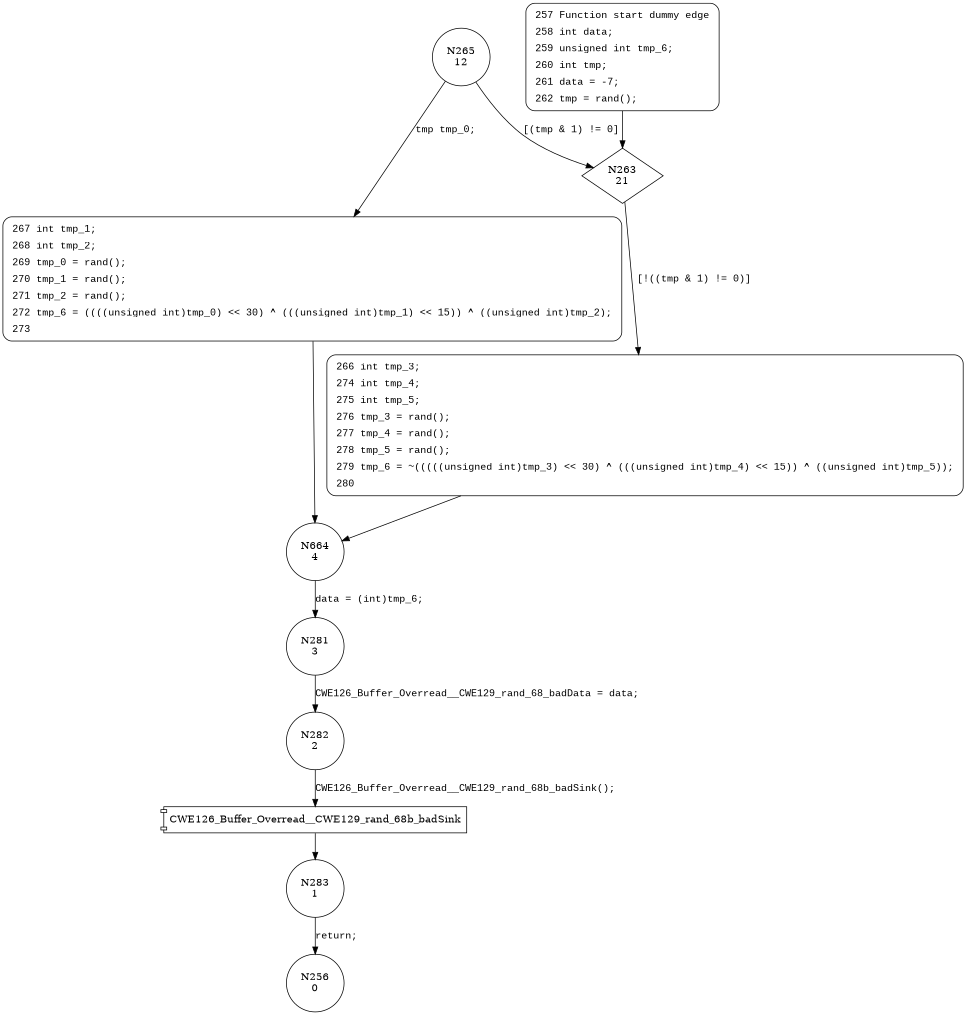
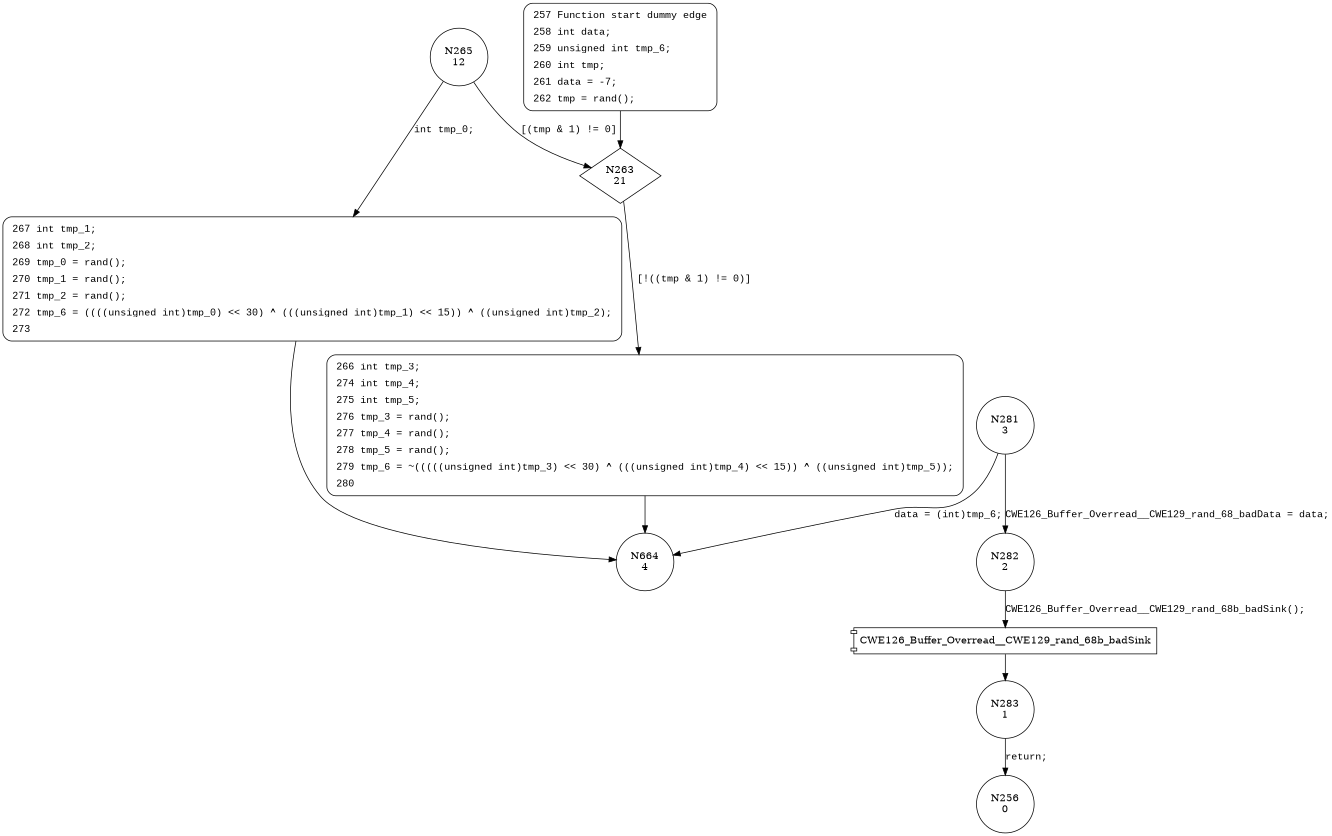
(446, 130) -> (444, 130)
(315, 595) -> (851, 518)
